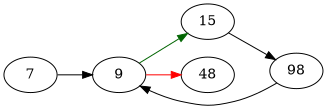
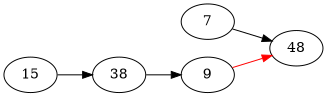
(159, 51) -> none
(296, 71) -> (119, 75)
(70, 75) -> (247, 34)
